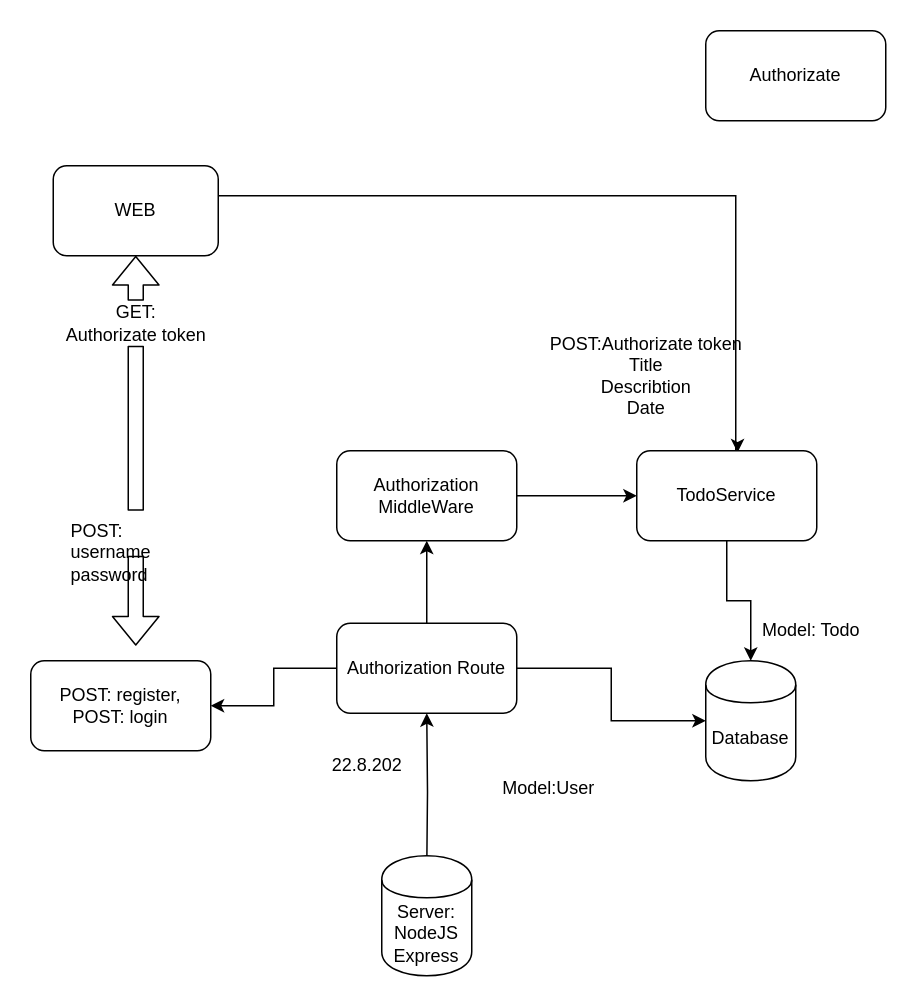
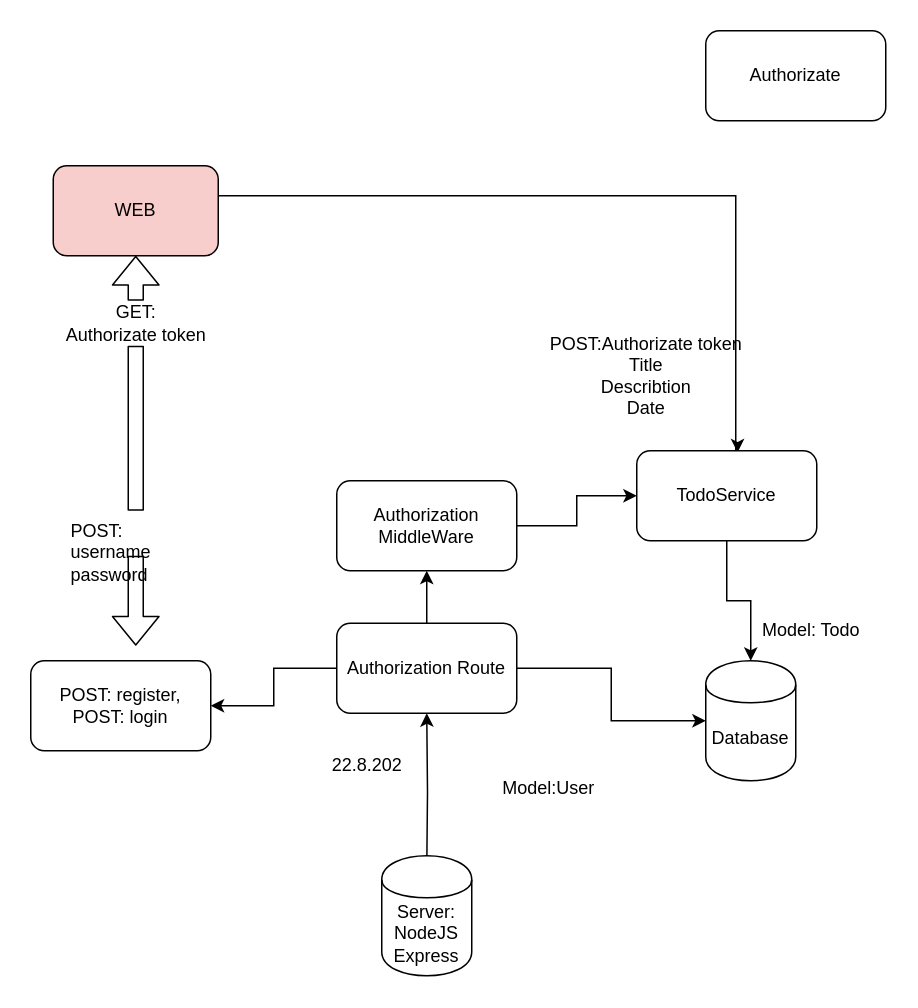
(136, 211) -> (136, 211)
(427, 496) -> (427, 526)
